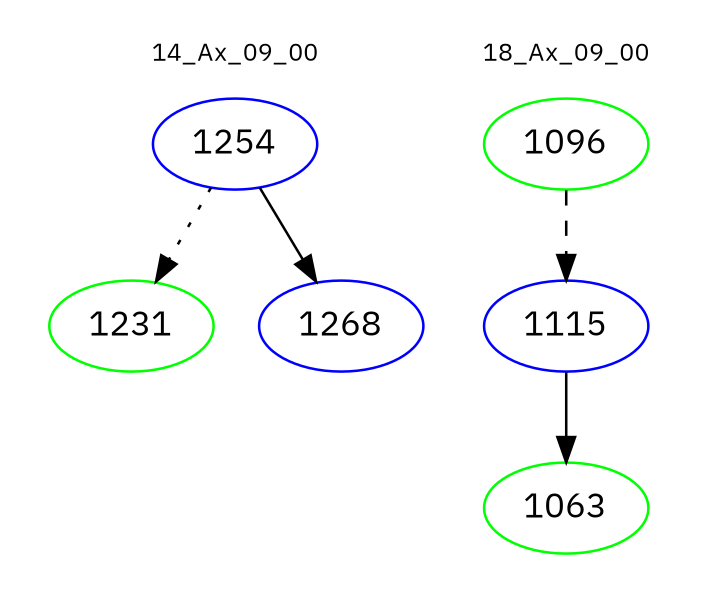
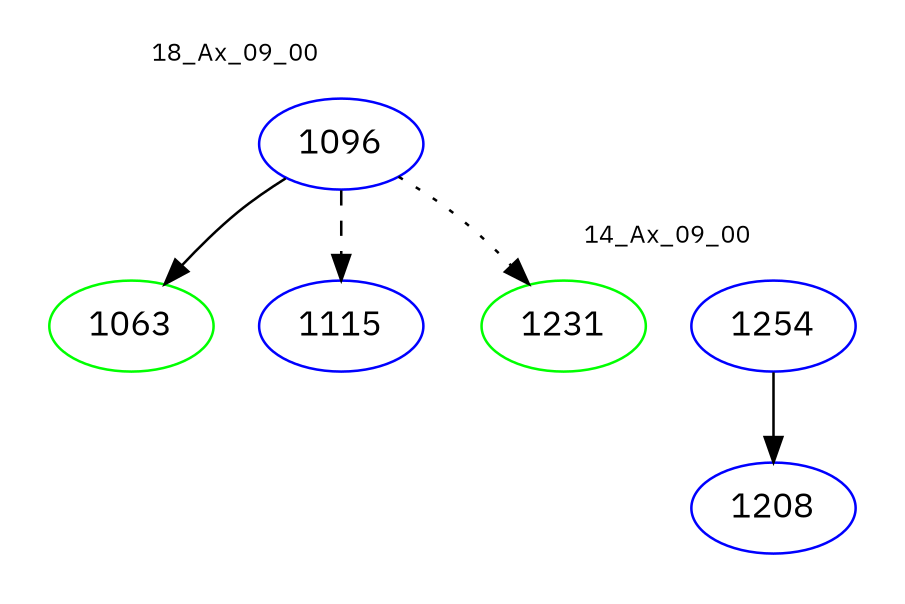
(566, 144) -> (341, 144)
(190, 224) -> (480, 235)
(341, 326) -> (774, 508)
(566, 405) -> (231, 218)
